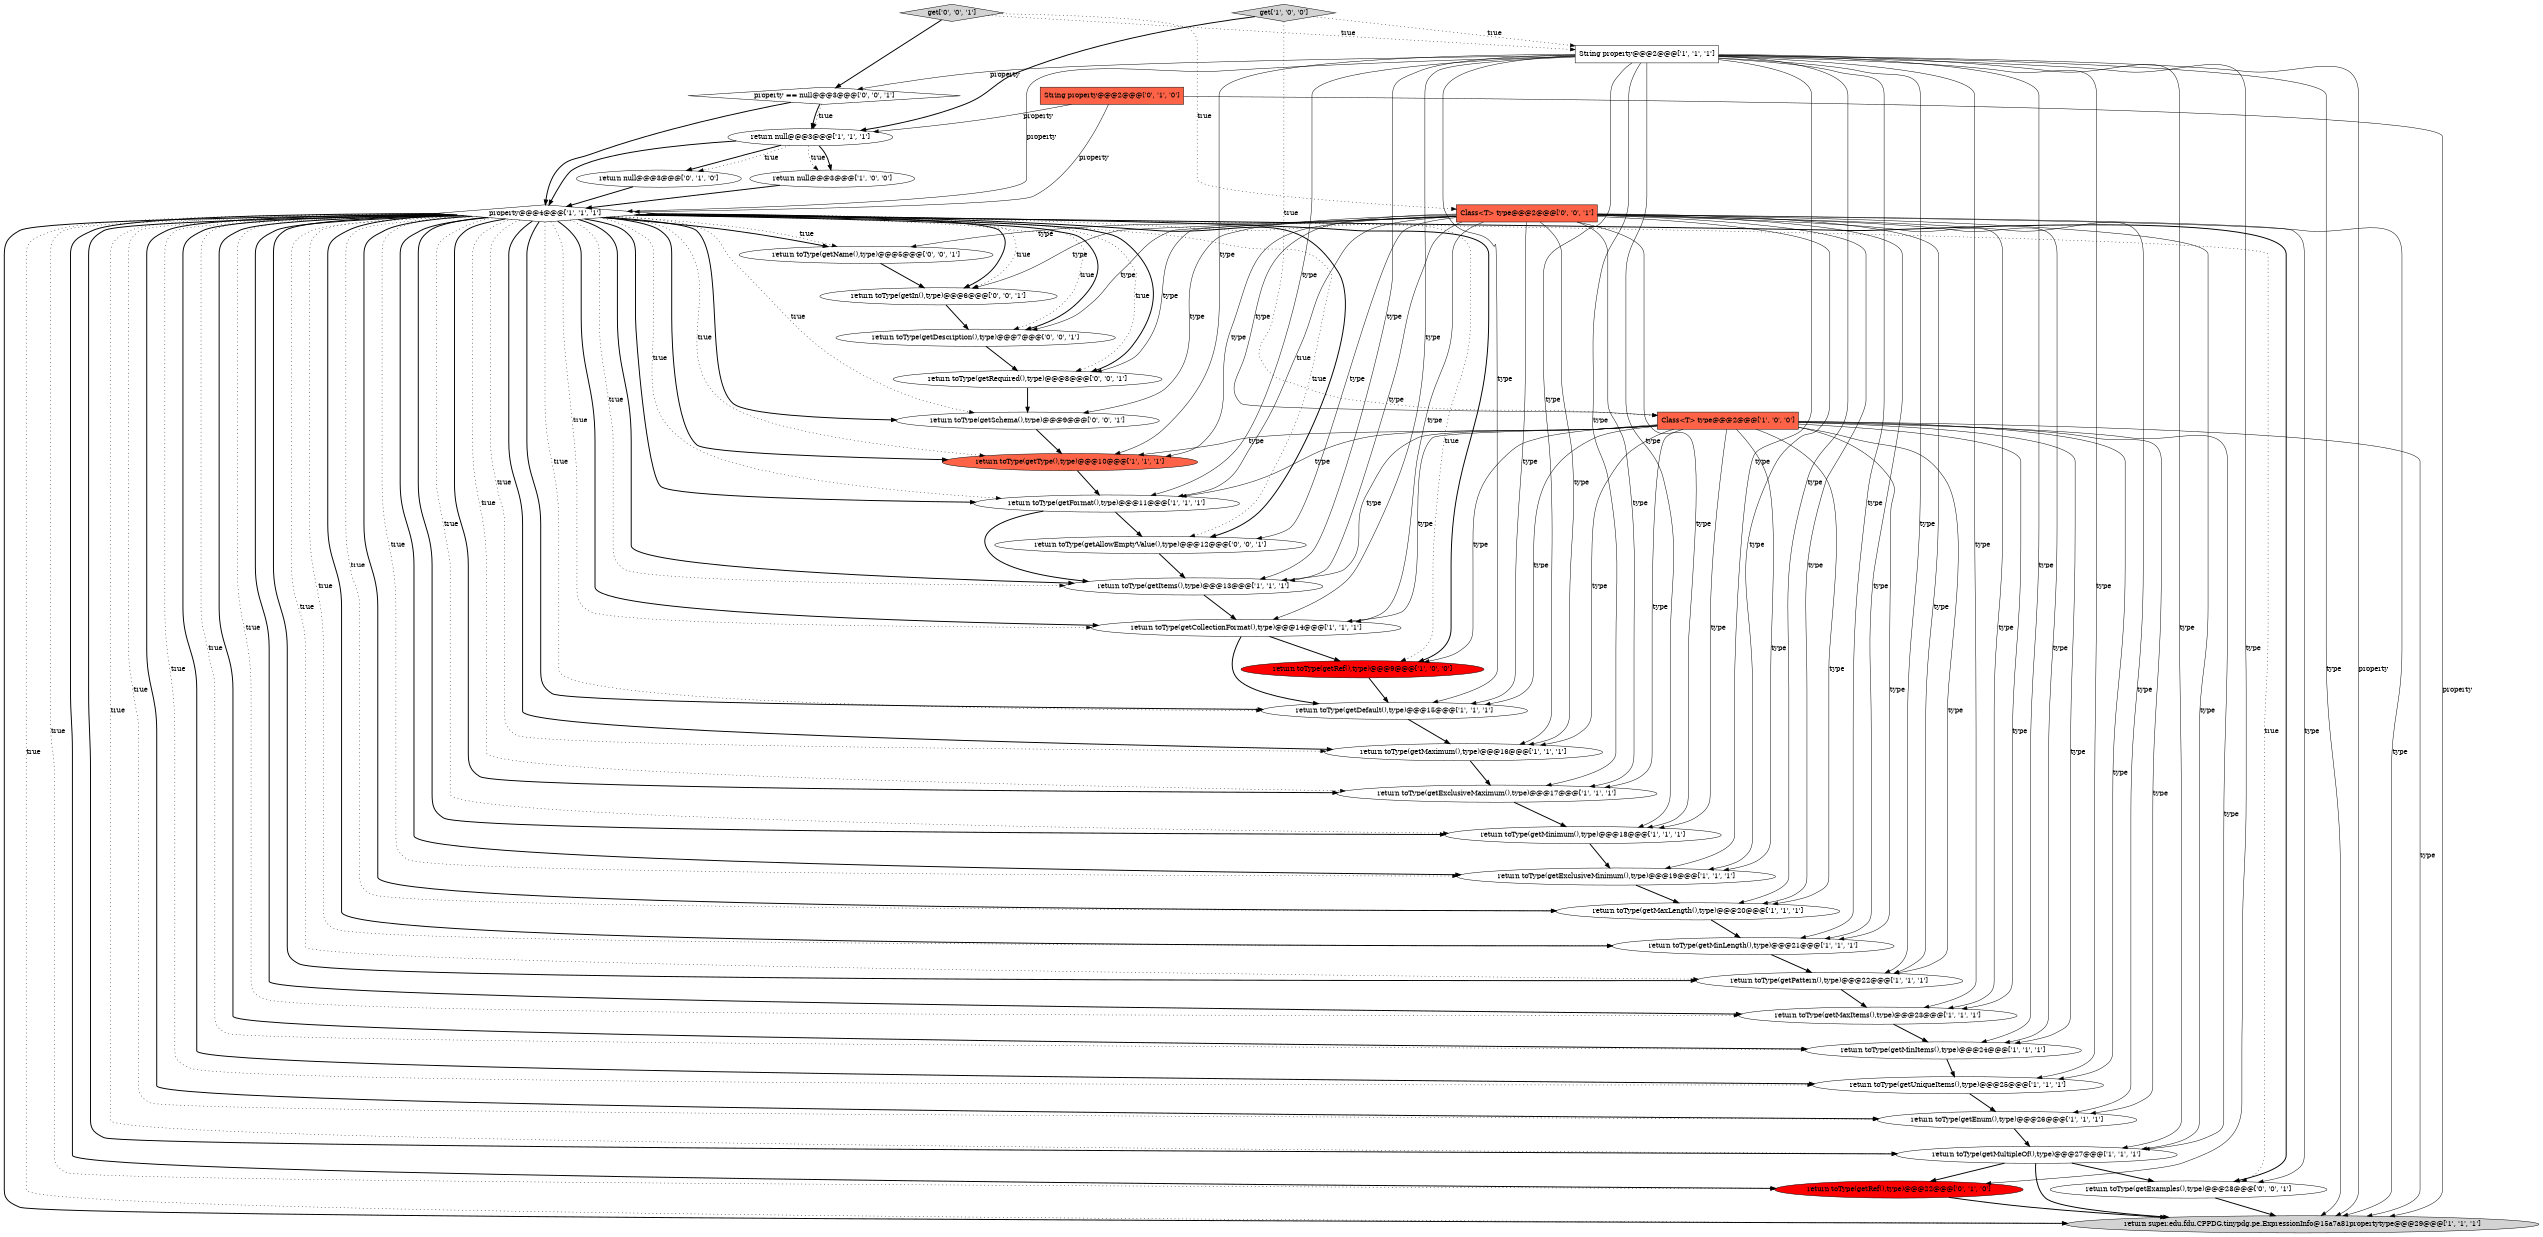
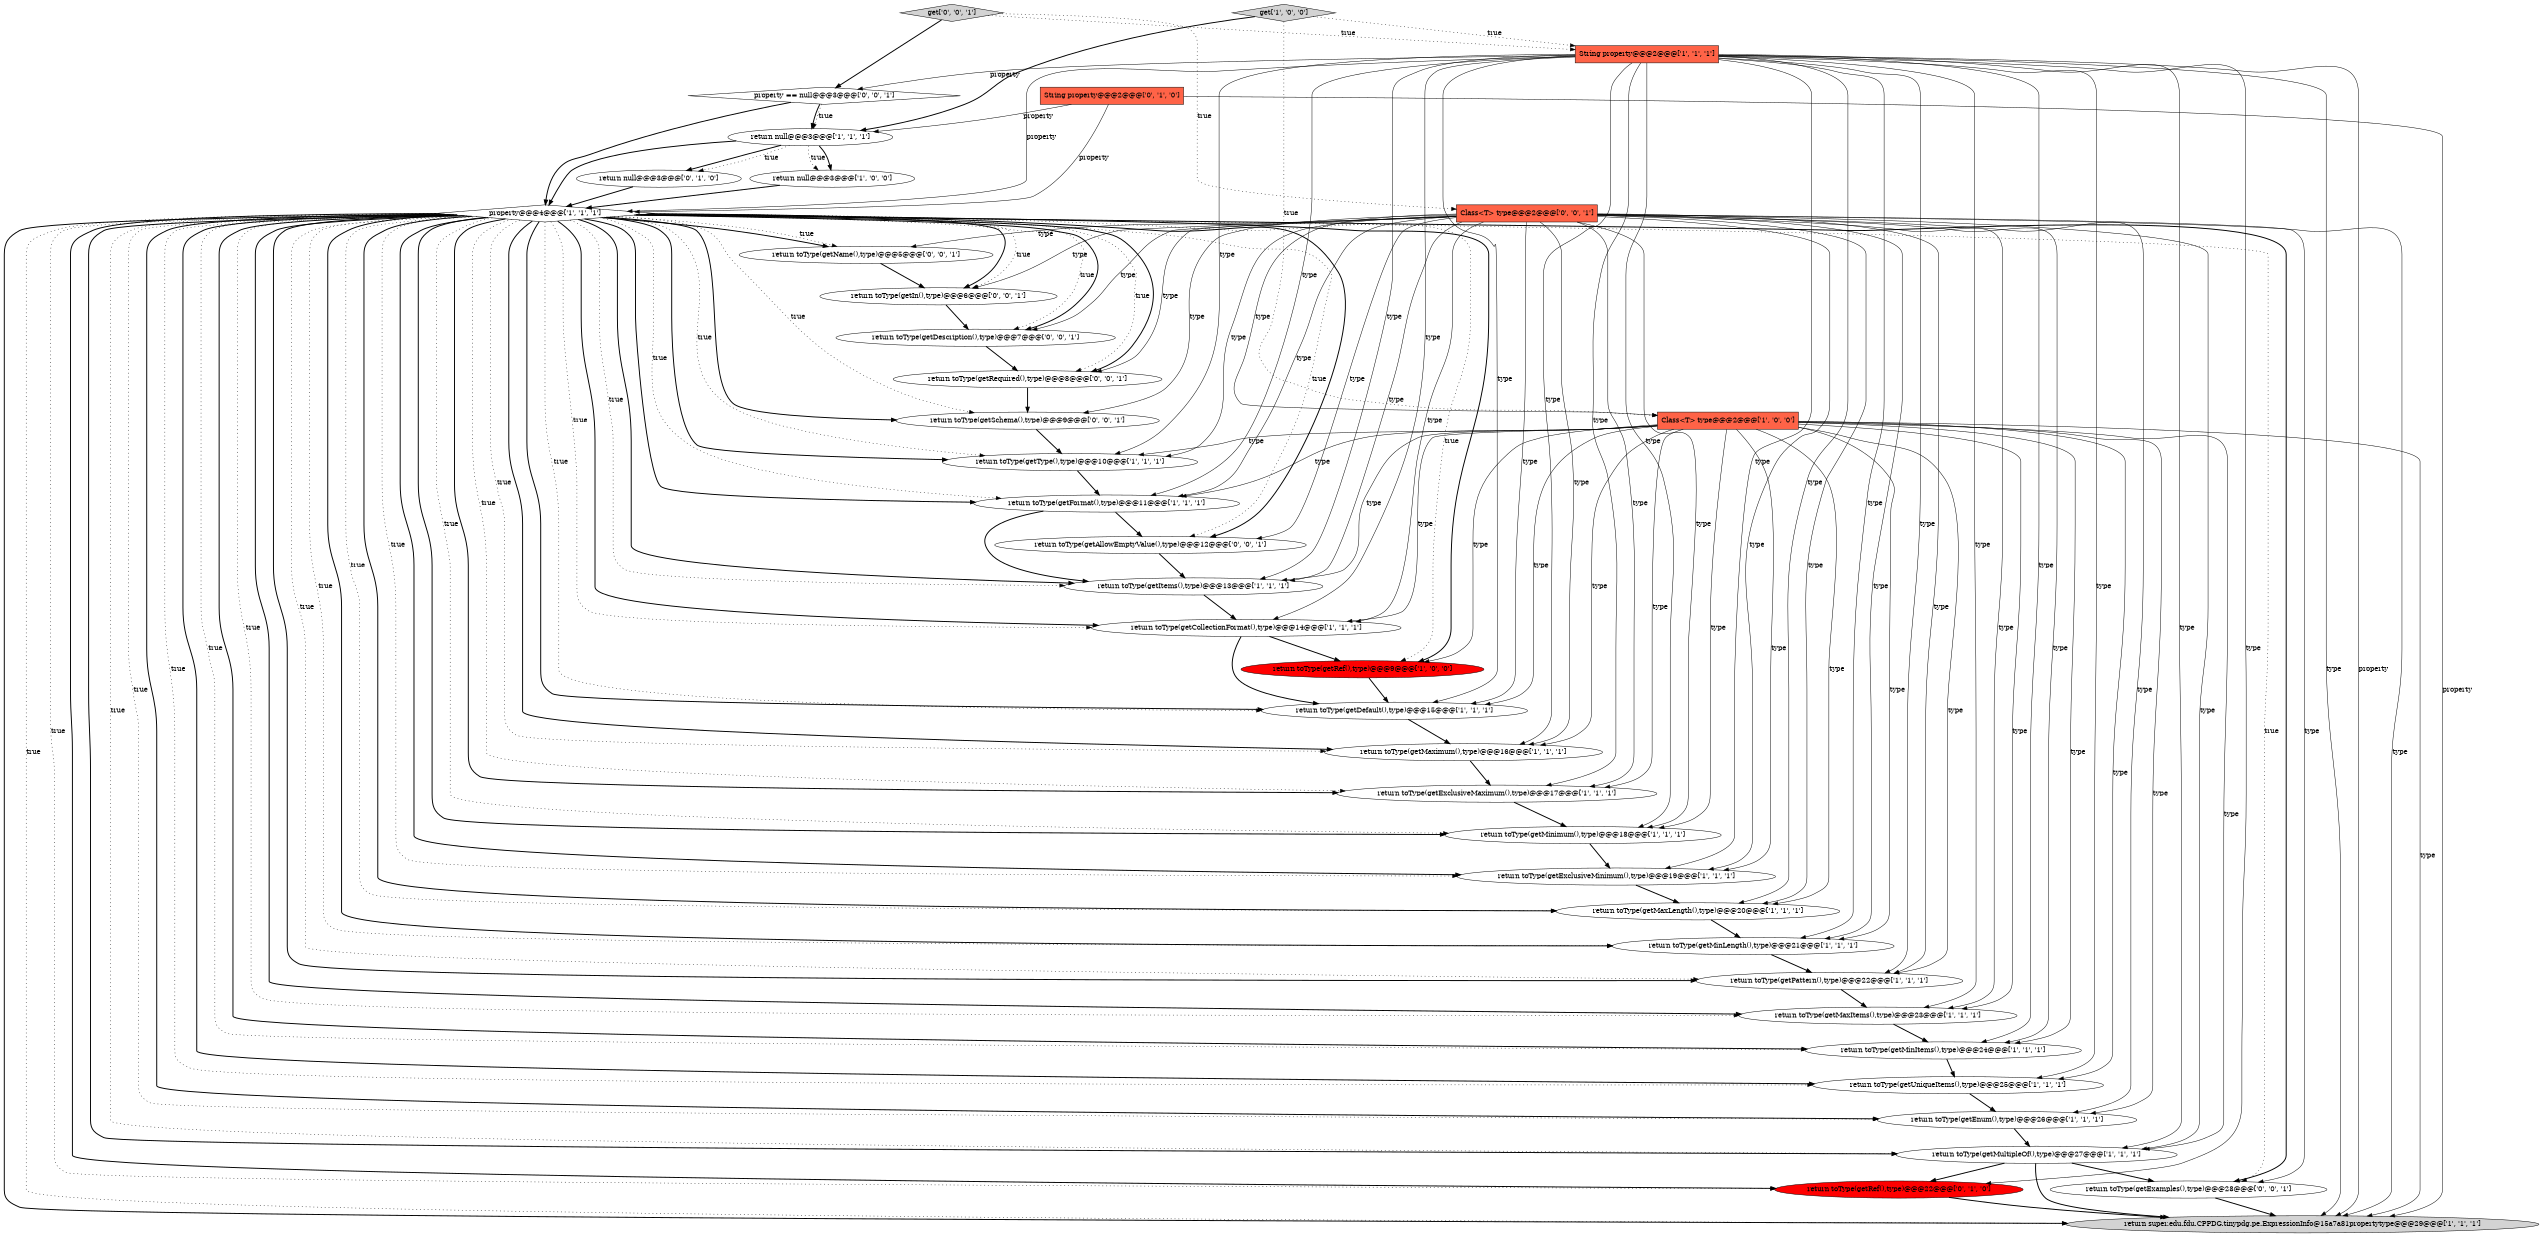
(1647, 54) -> (1647, 54)
(1304, 358) -> (1304, 358)
(1070, 462) -> (1070, 462)
